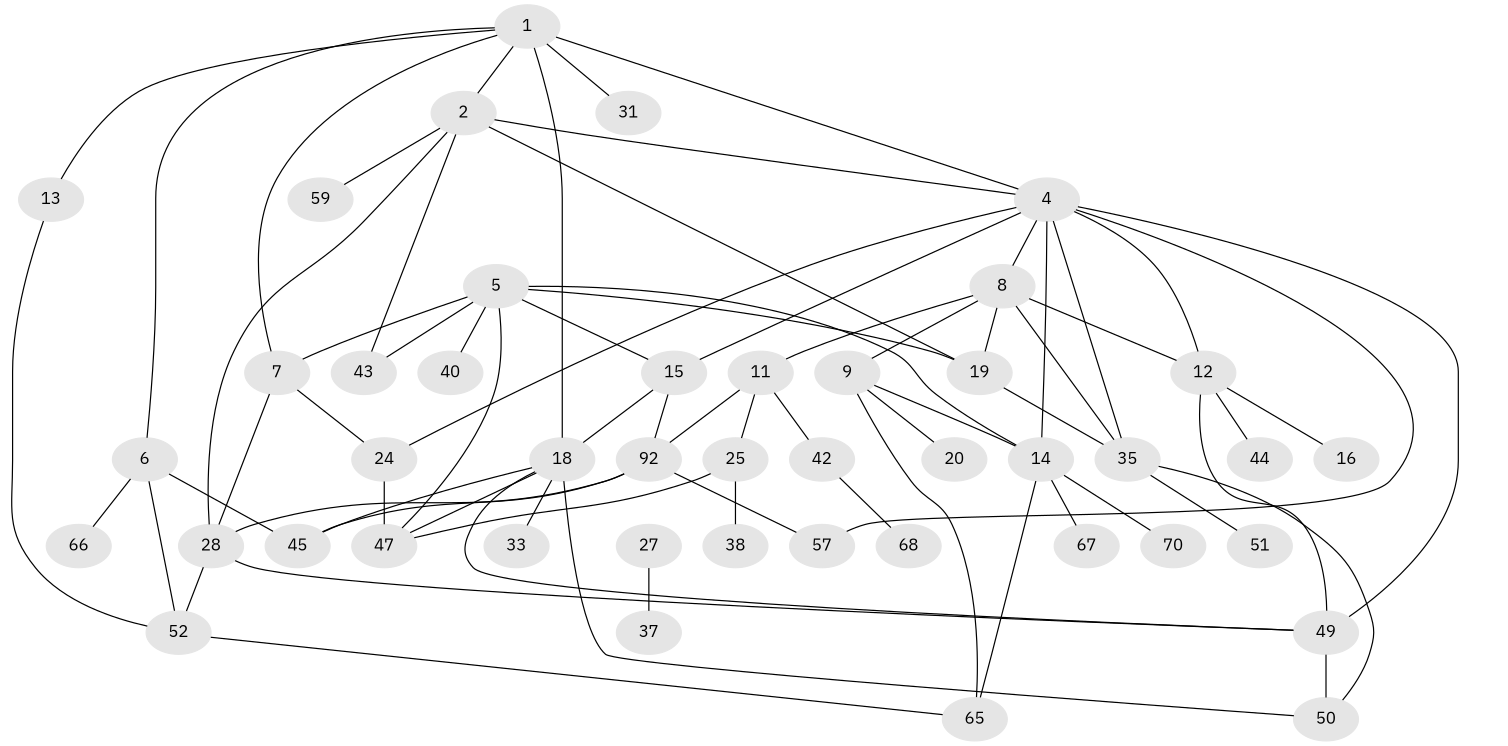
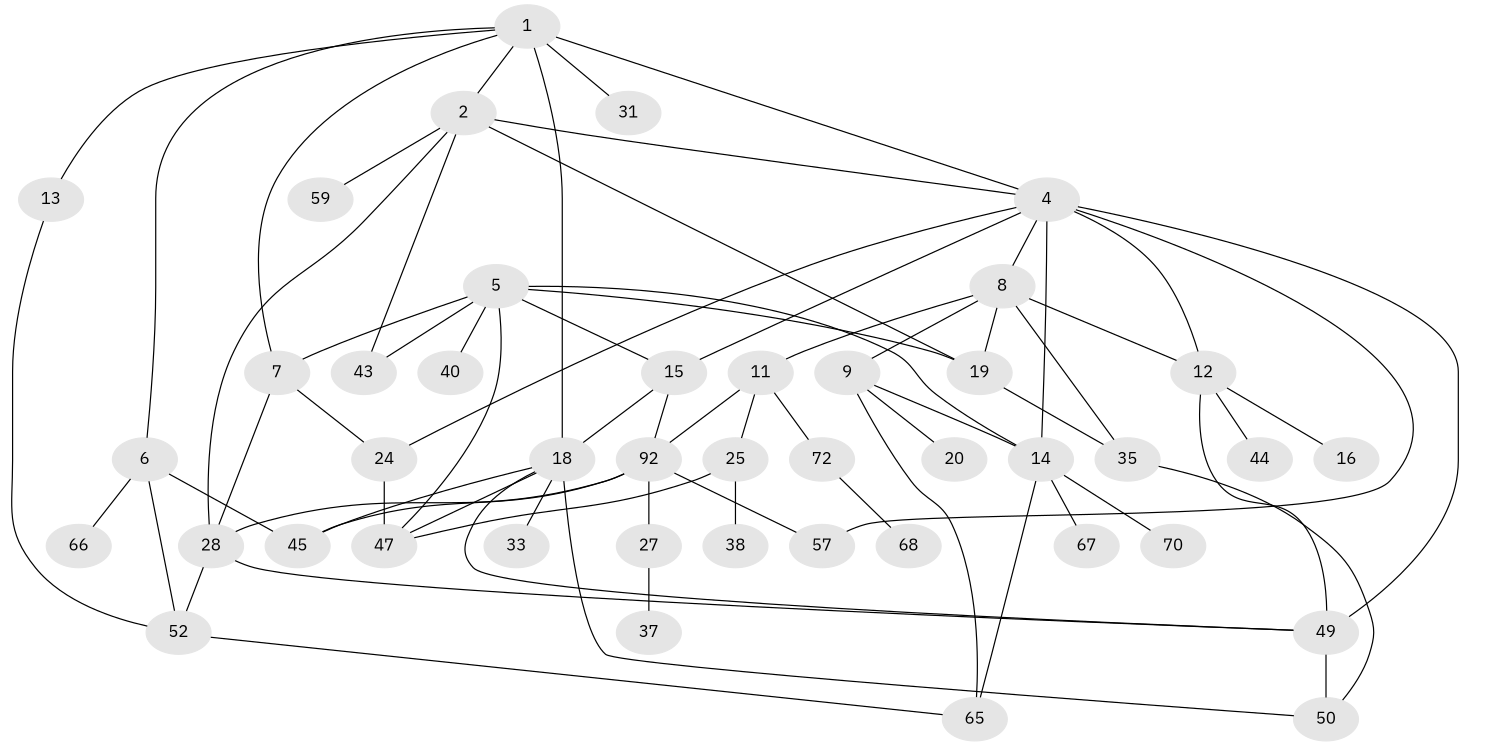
(1089, 335) -> none
(822, 459) -> (822, 459)
none -> (649, 503)
(1260, 546) -> none
